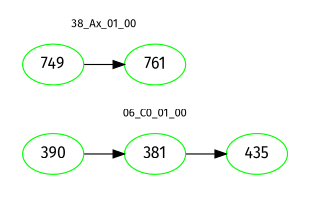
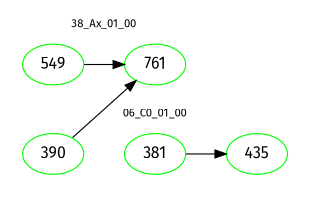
(53, 65) -> (53, 65)
(99, 154) -> (100, 113)
